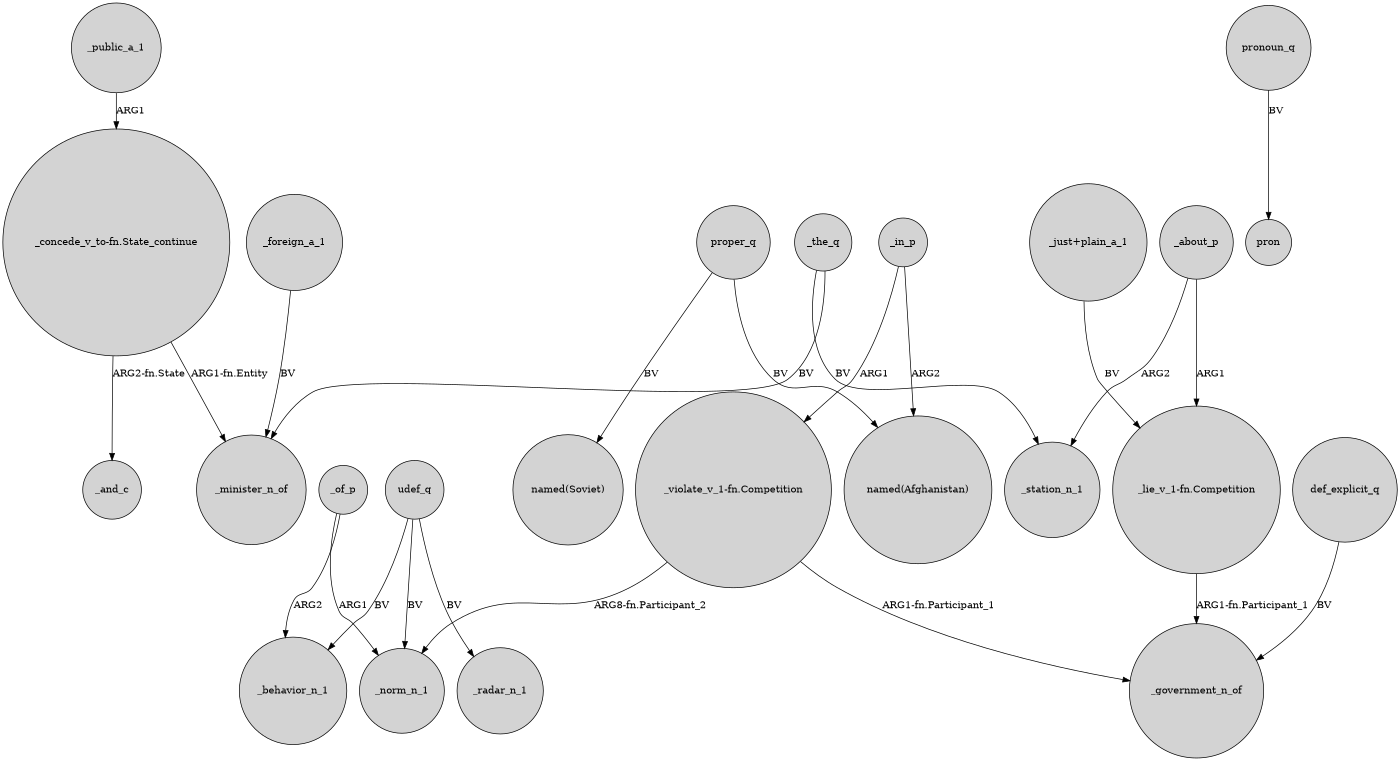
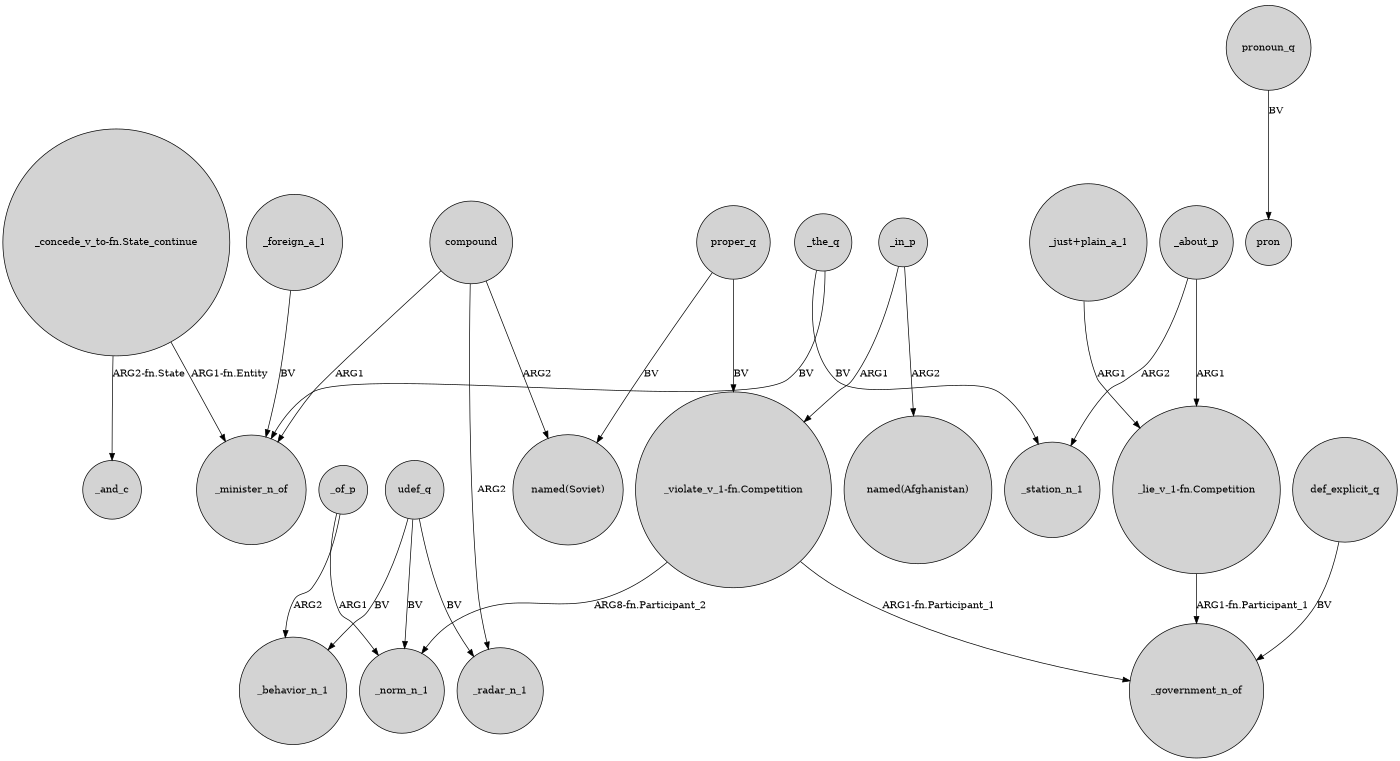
(116, 48) -> none
none -> (471, 242)
(1112, 374) -> (1112, 374)
(771, 377) -> (733, 332)
